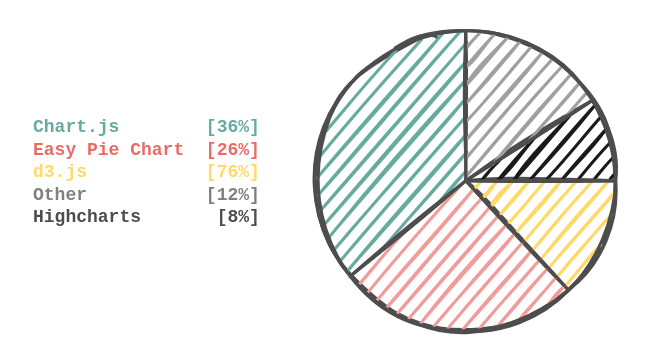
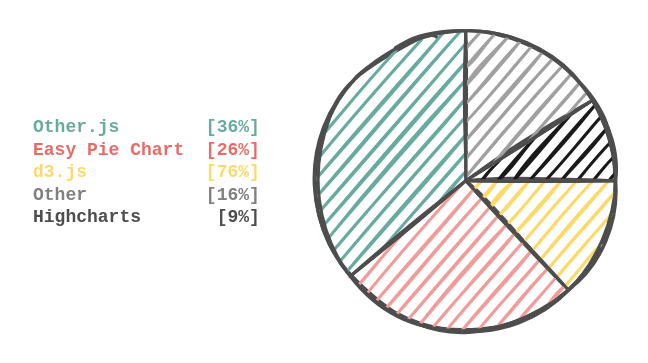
(105, 128) -> (105, 128)
(97, 196) -> (97, 196)
(115, 218) -> (115, 218)
